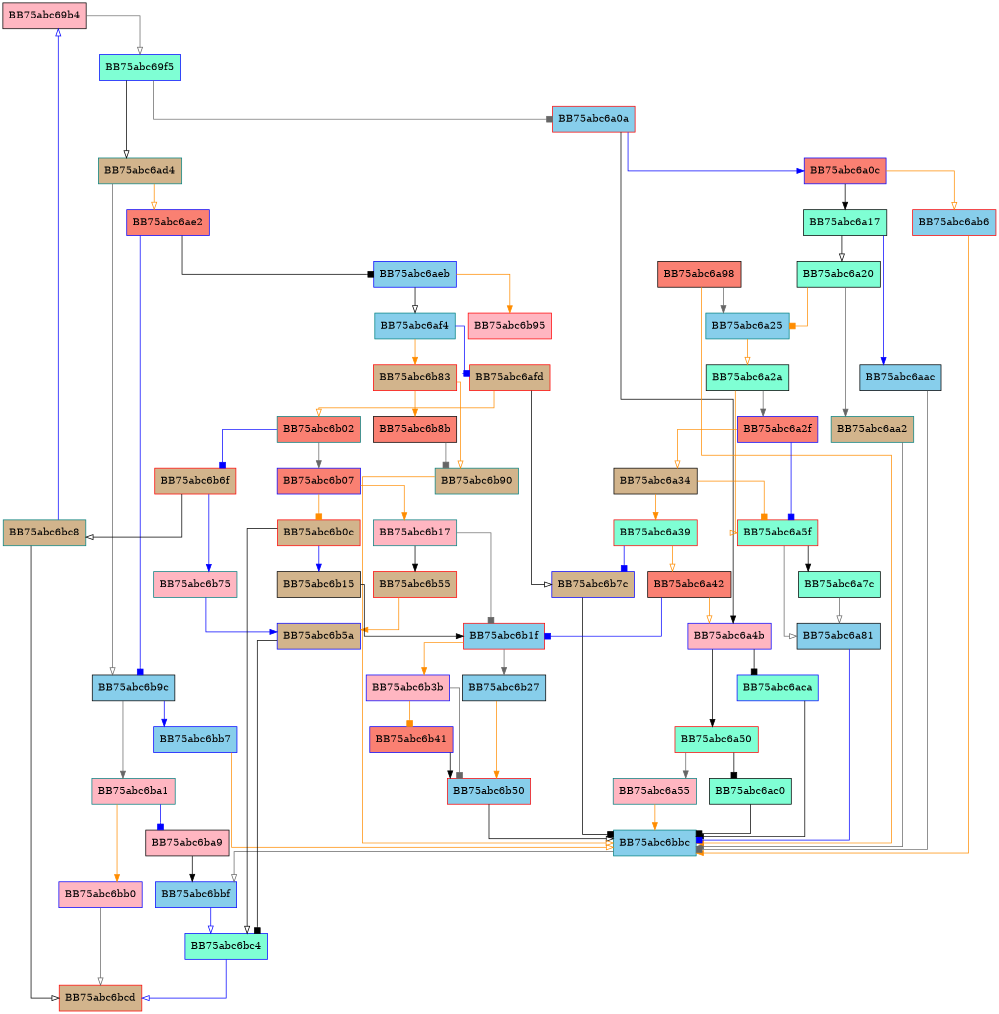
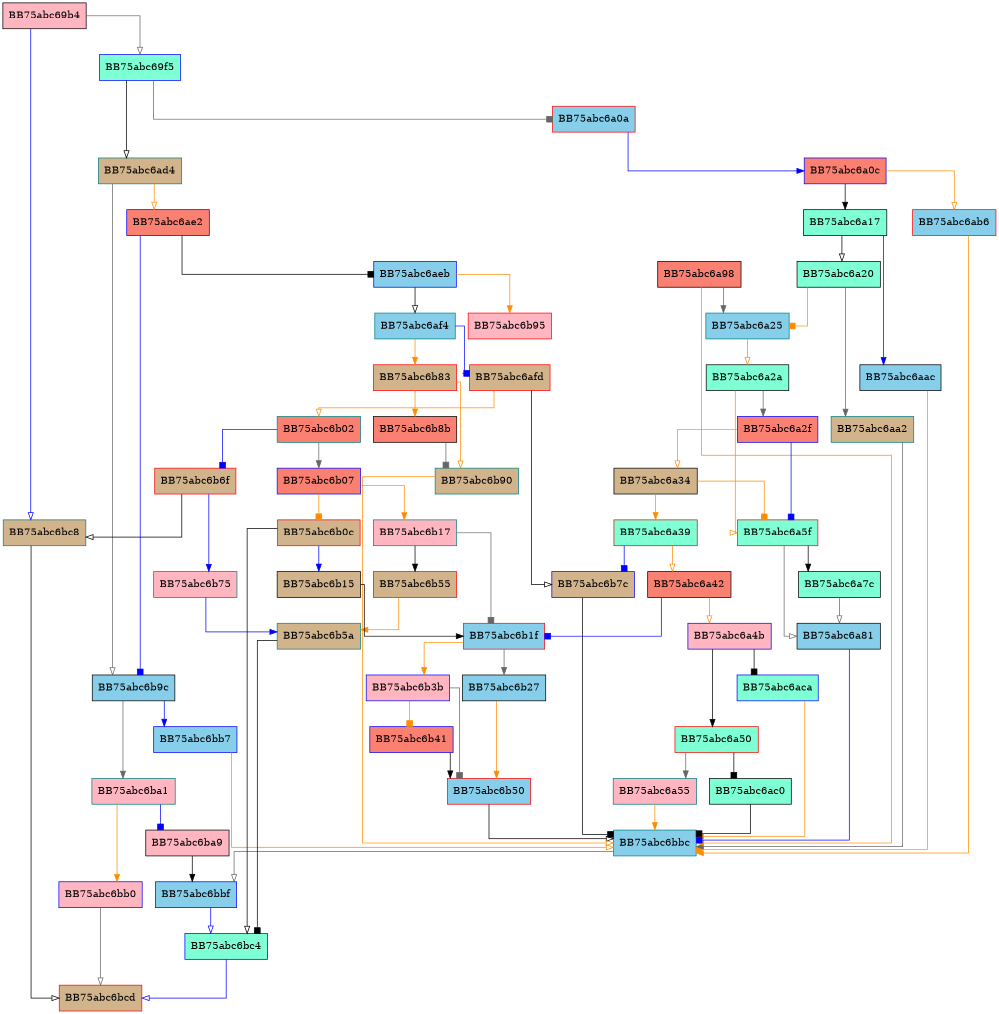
(58, 278) -> (31, 271)
(652, 399) -> none
(319, 636) -> (319, 636)
(927, 732) -> (927, 732)
(805, 819) -> (805, 819)
